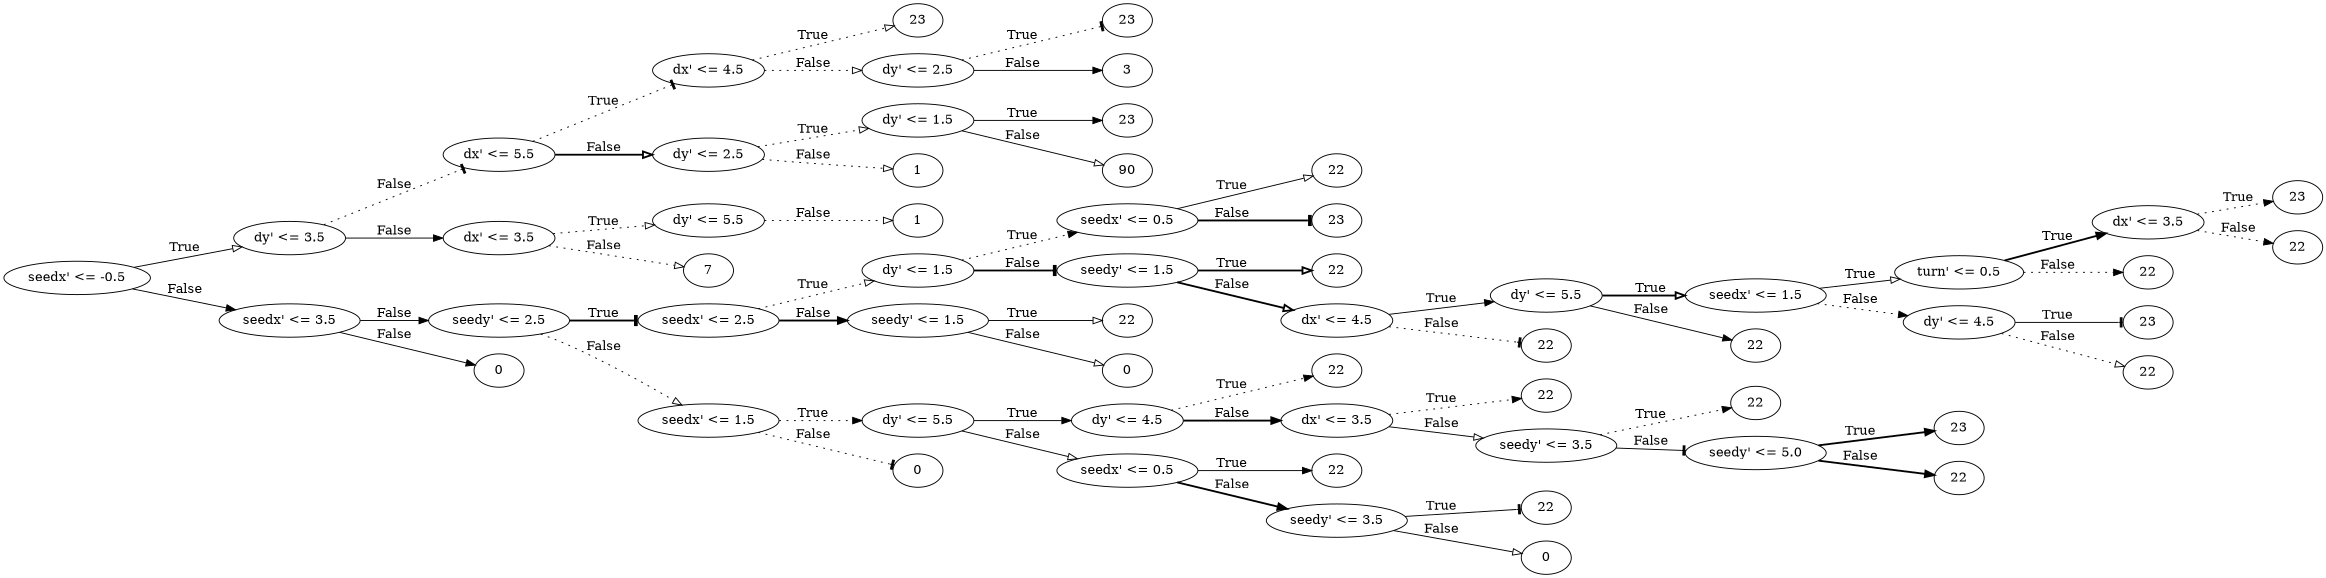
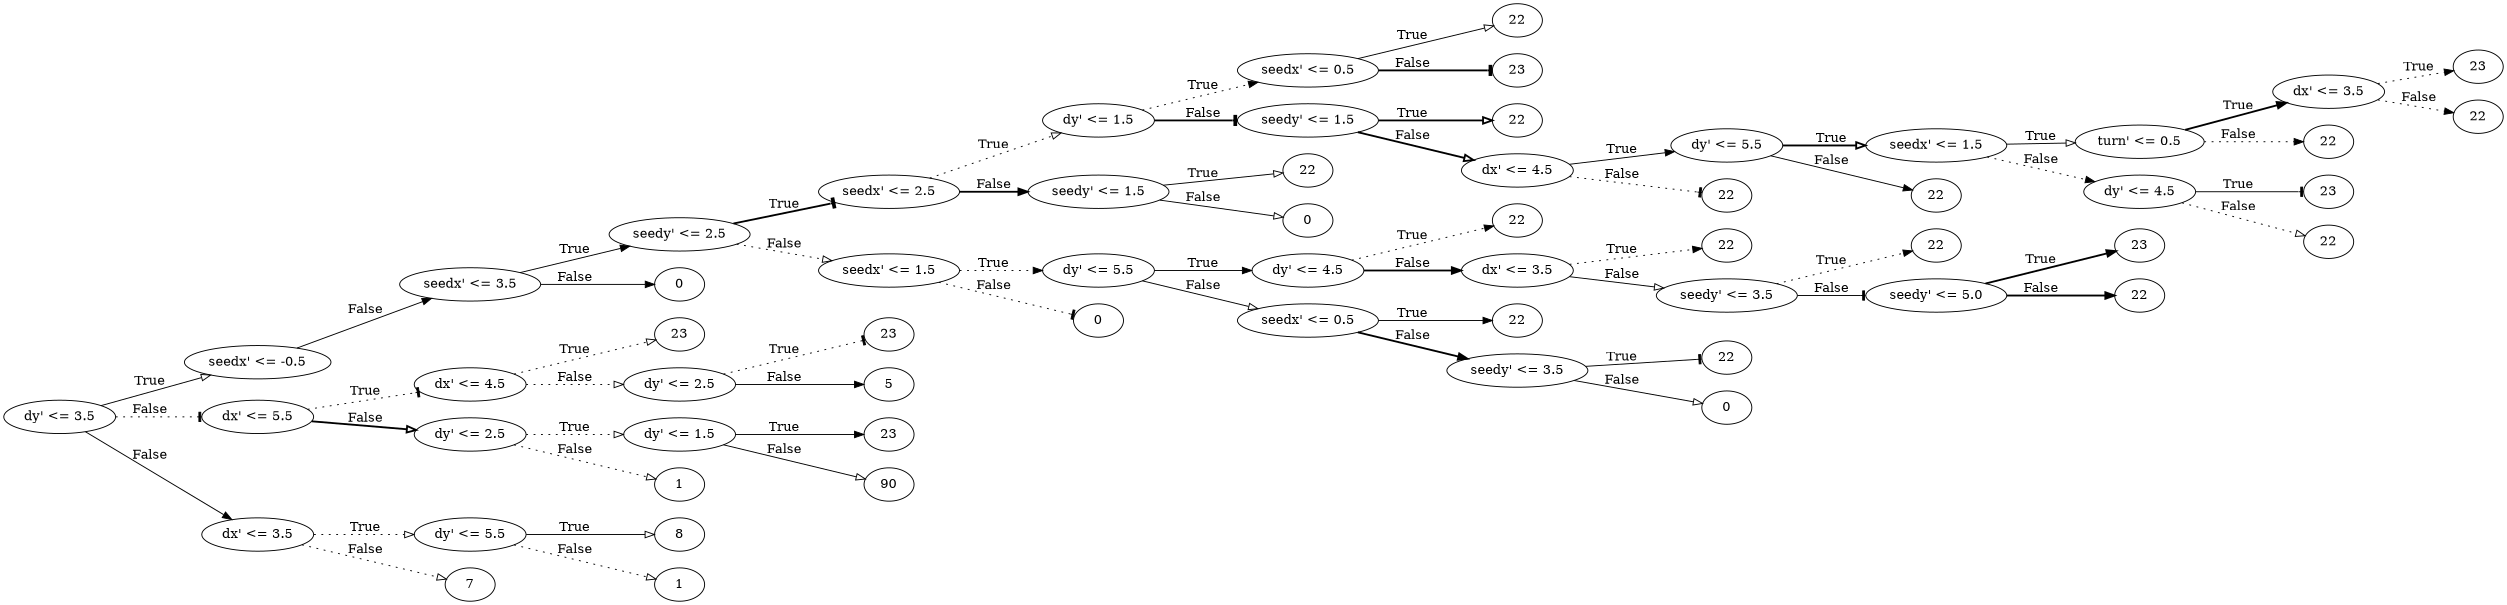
(1127, 70) -> (889, 384)
(183, 258) -> (151, 392)
(394, 314) -> (575, 250)
none -> (680, 535)
